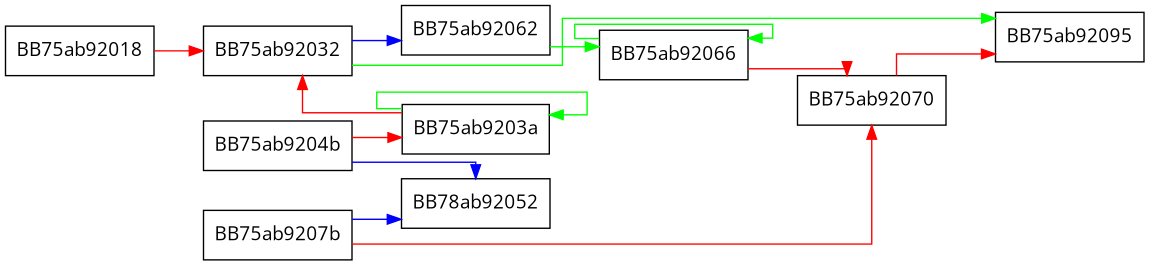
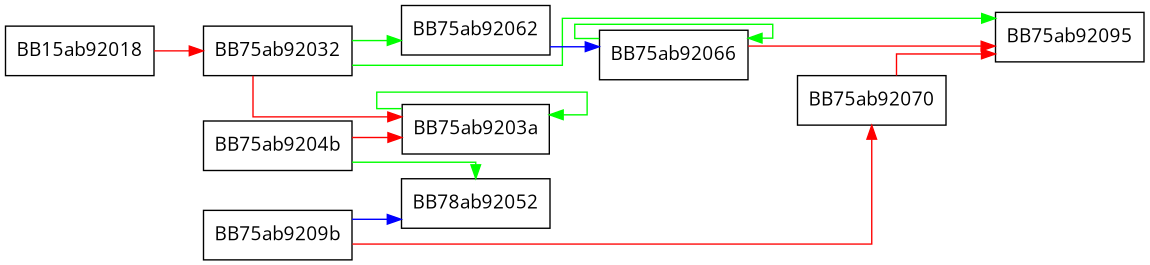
(370, 41) -> (370, 41)
(571, 47) -> (571, 47)
(80, 51) -> (80, 51)
(798, 69) -> (865, 46)
(340, 113) -> (300, 117)
(415, 162) -> (415, 162)
(278, 235) -> (278, 235)
